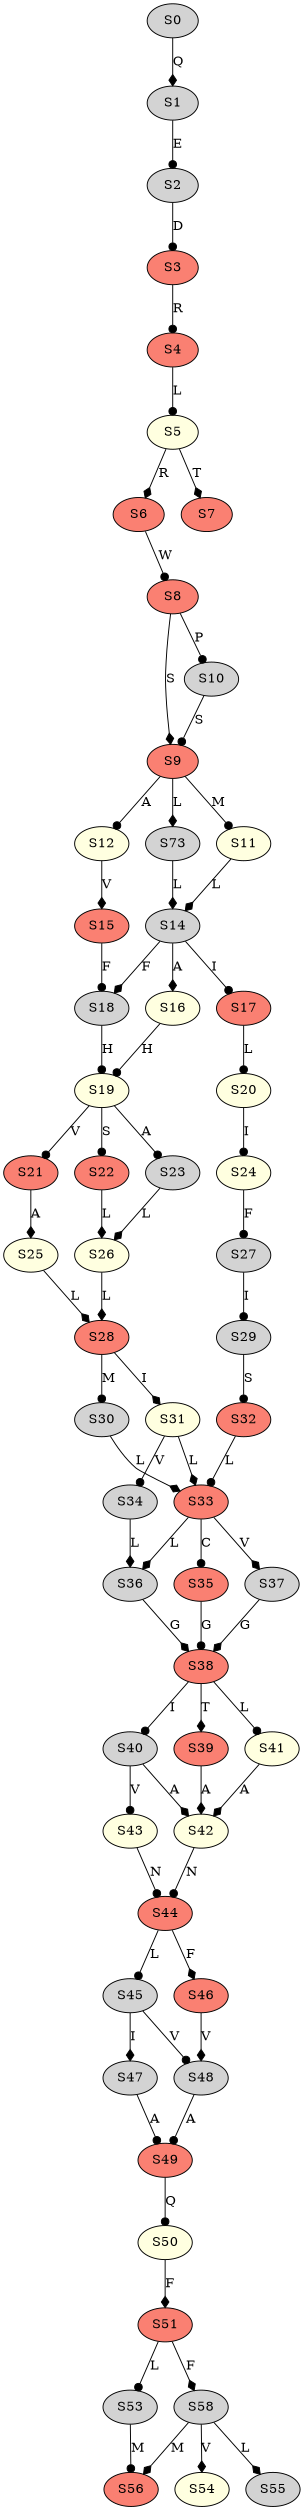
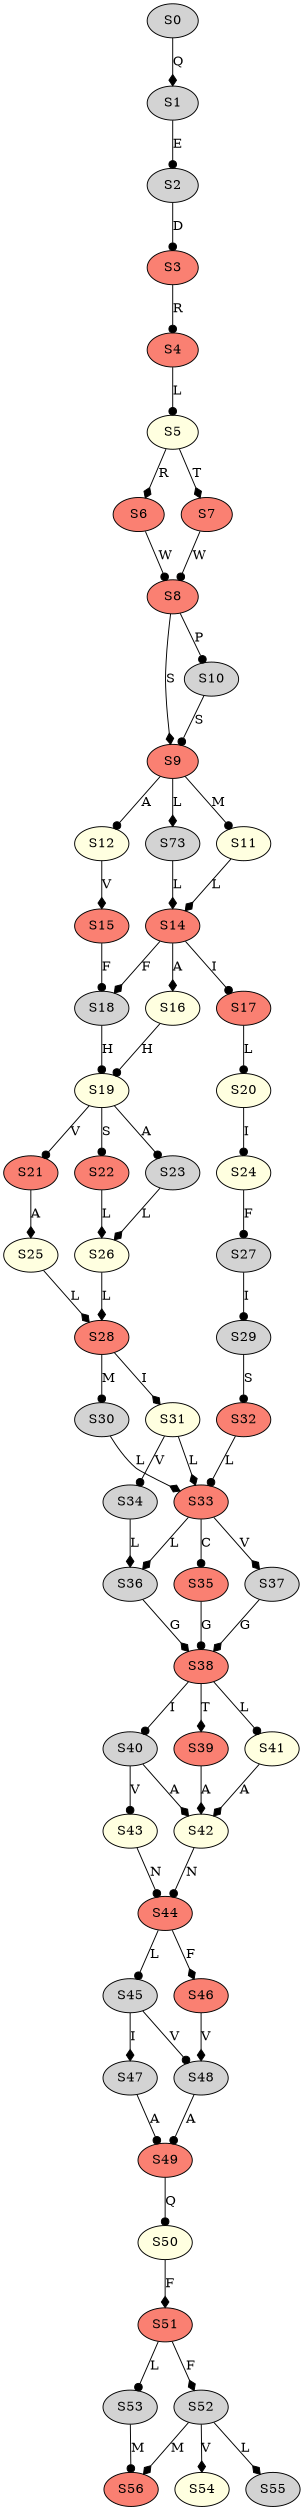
none -> (191, 552)
(173, 926) -> (173, 926)
(201, 2407) -> (201, 2407)
